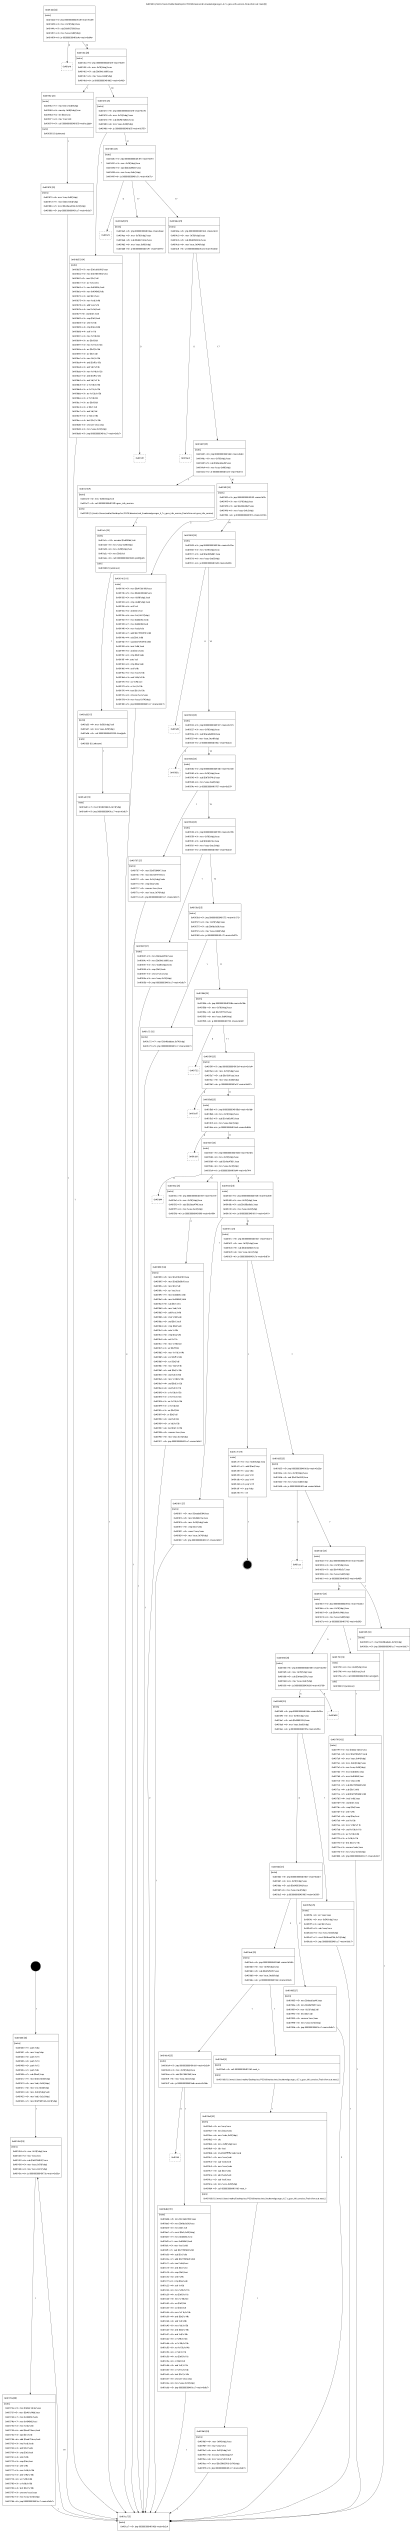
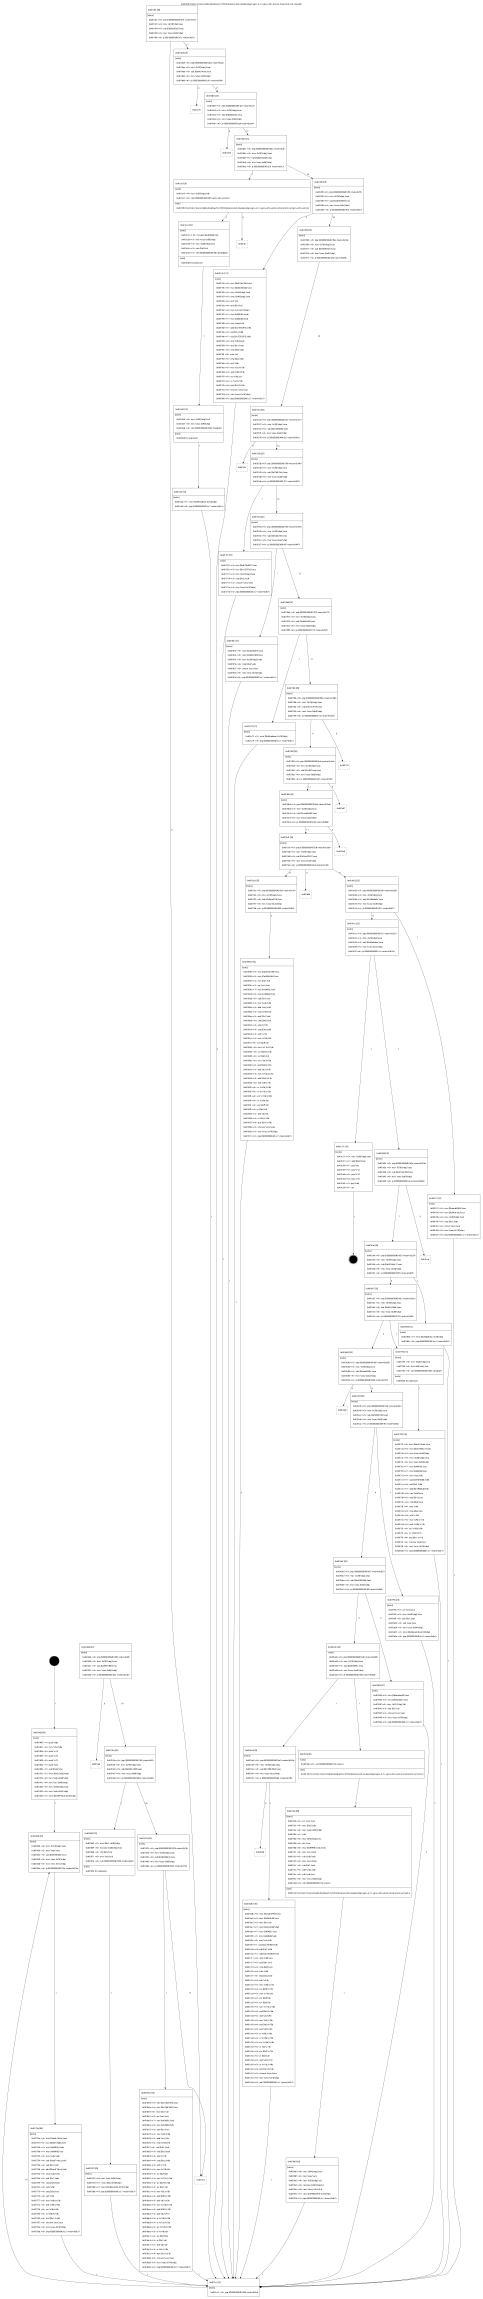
(125, 138) -> (181, 2025)
(161, 199) -> (215, 88)
(190, 645) -> (242, 225)
